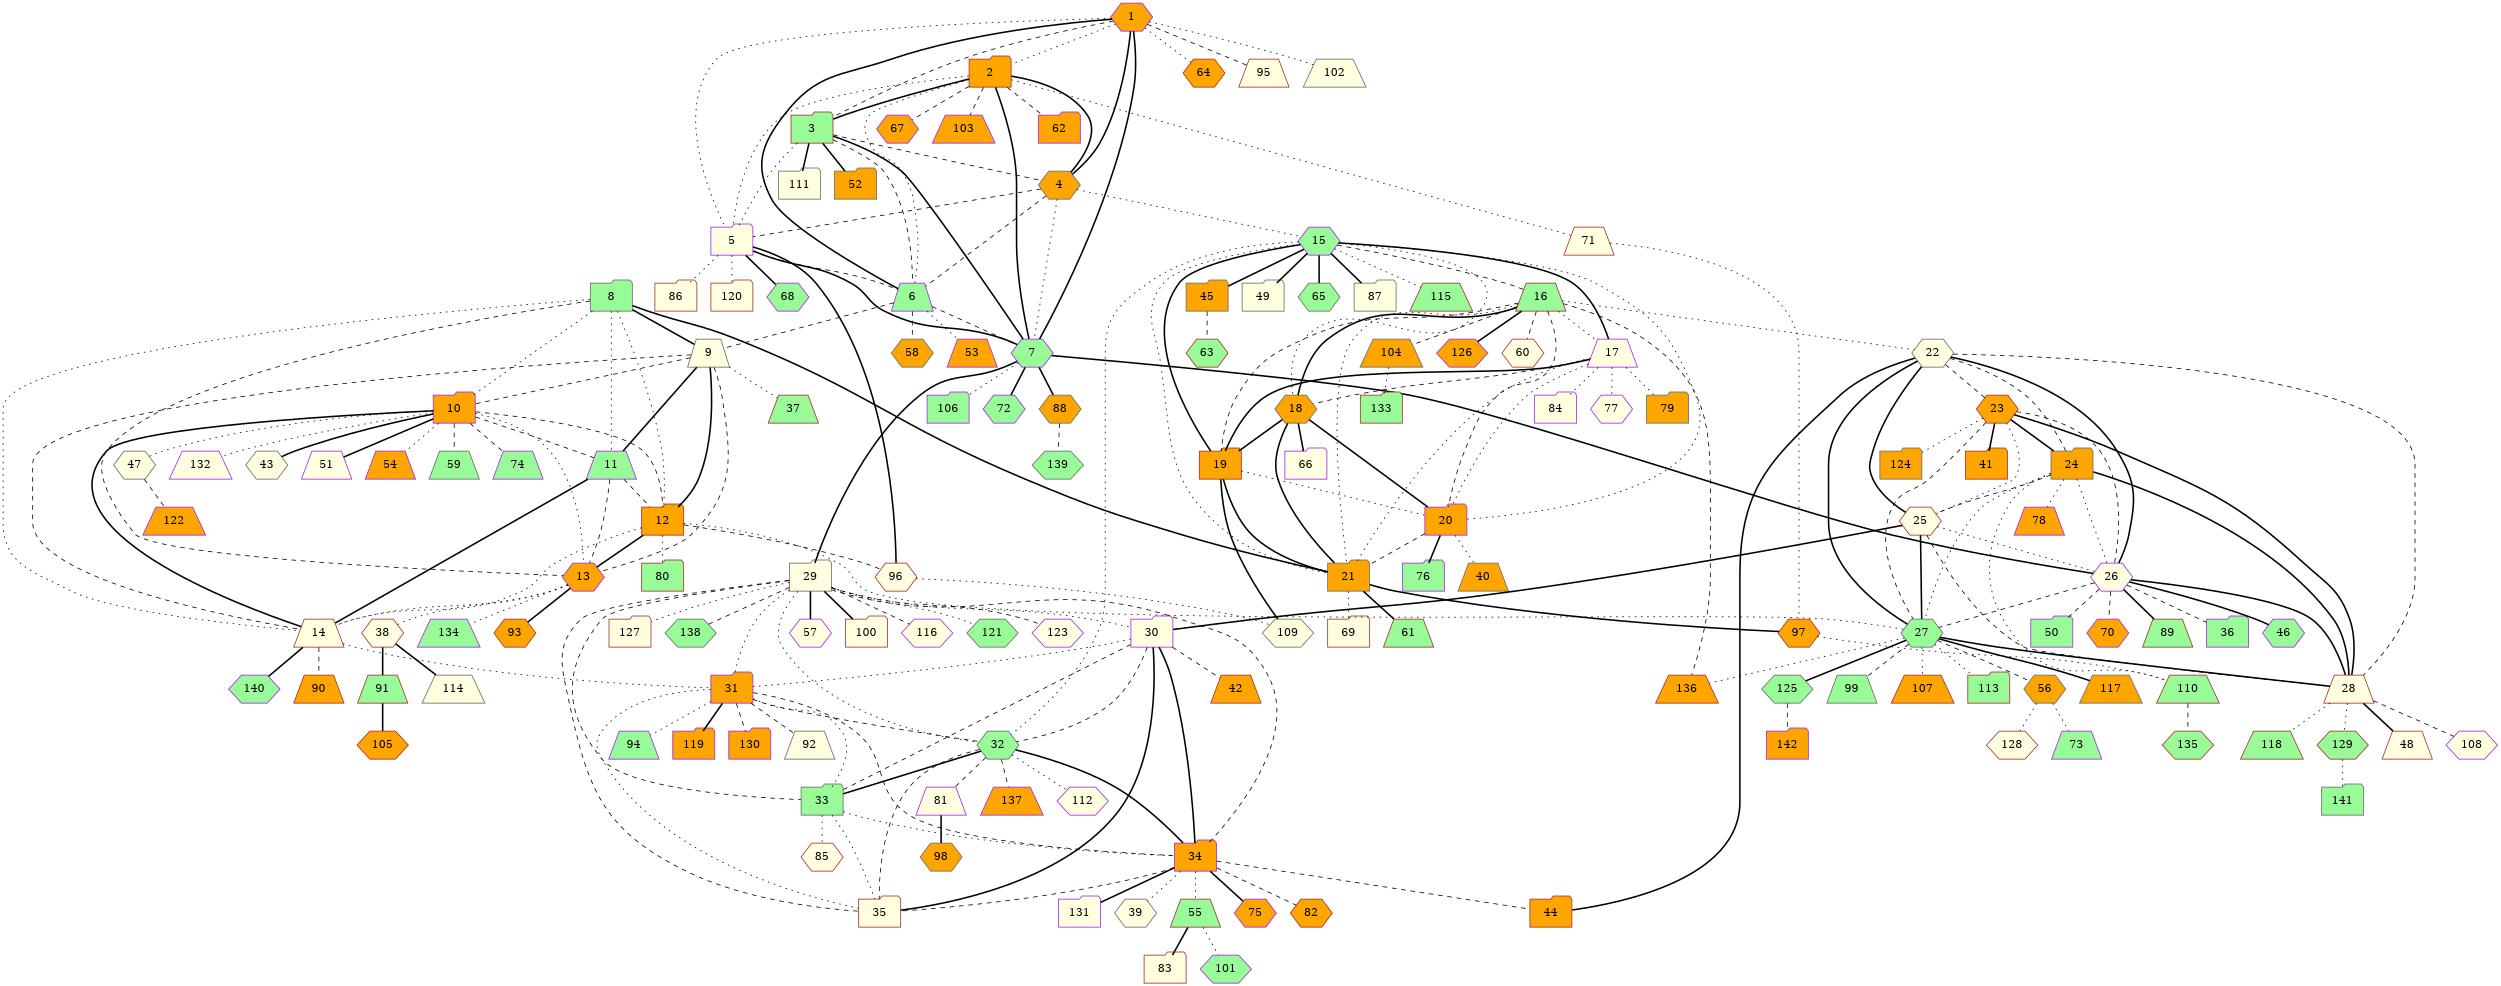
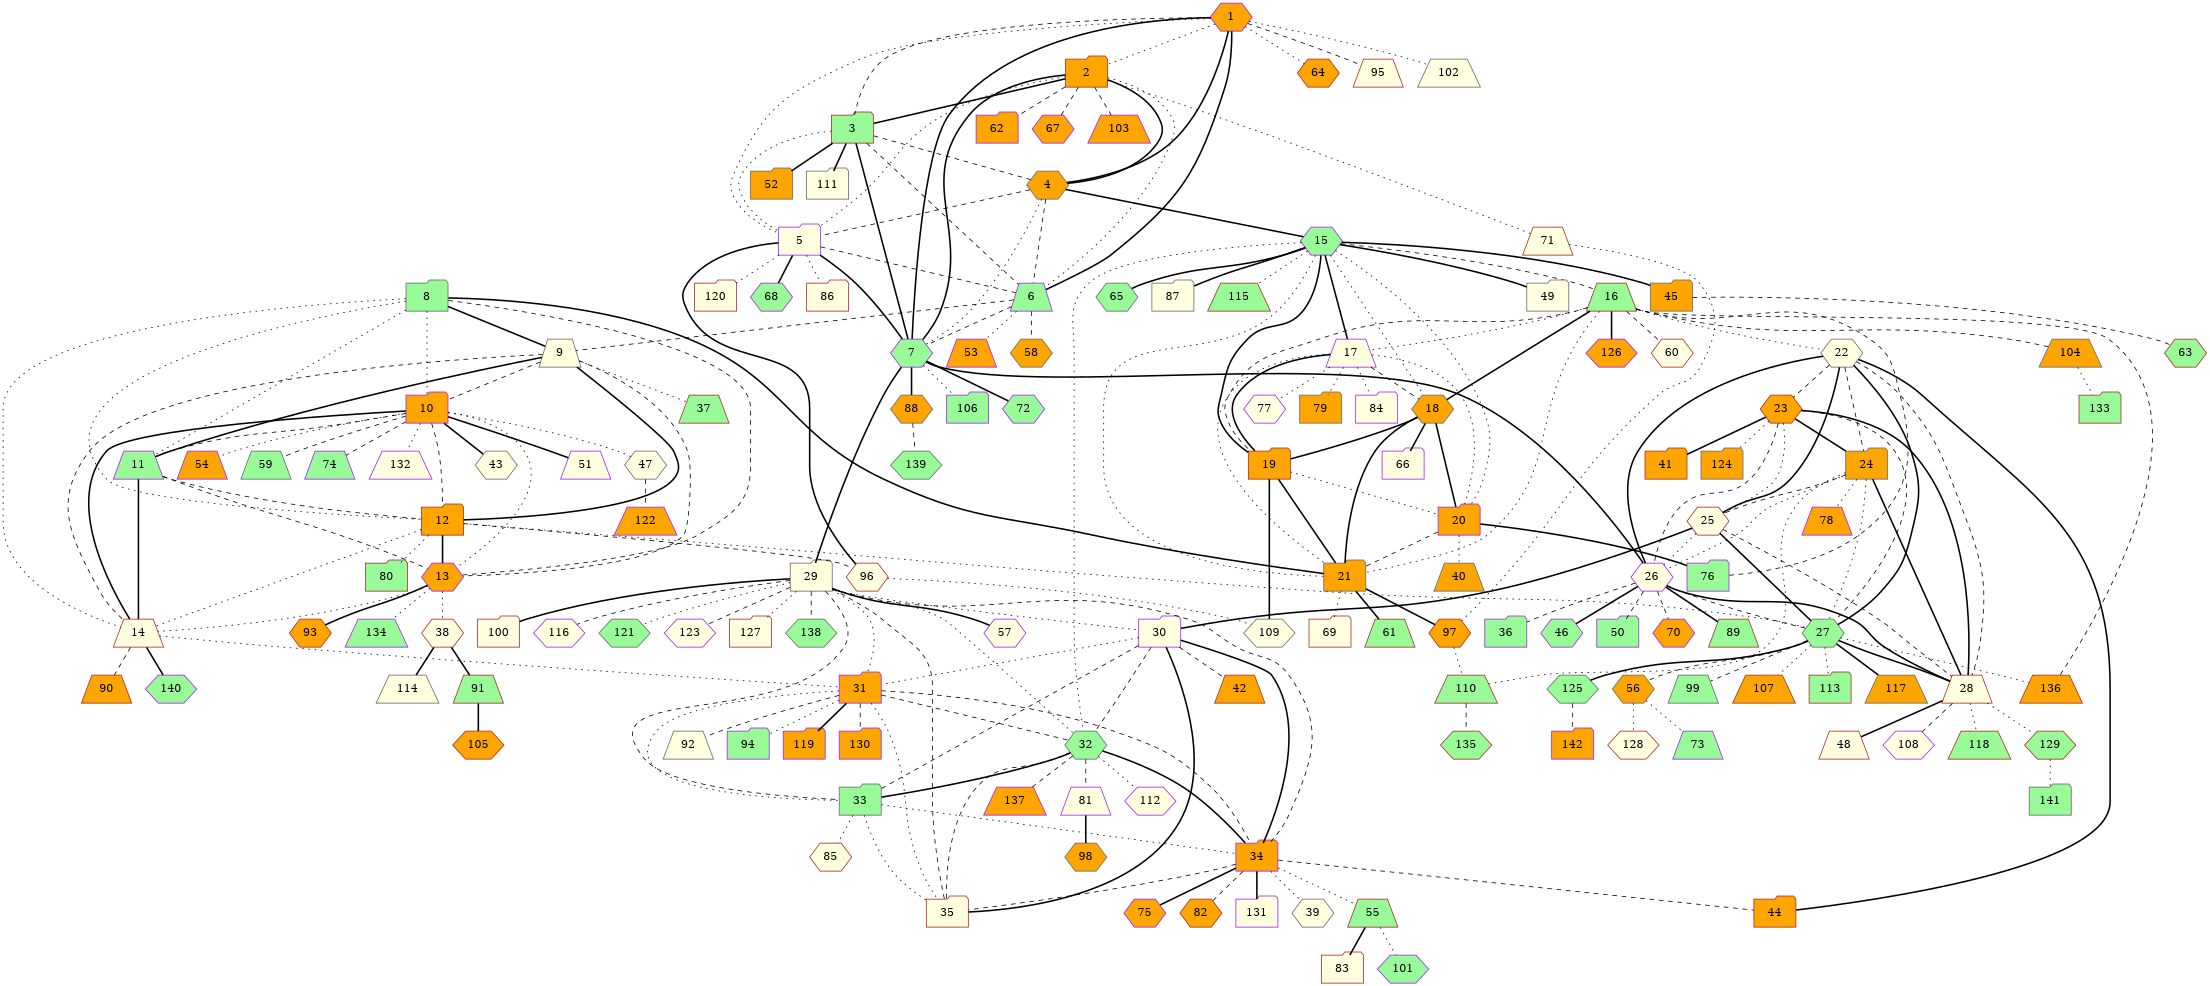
(1189, 213) -> (1185, 213)
(1478, 421) -> (1890, 361)
(634, 745) -> (748, 745)
